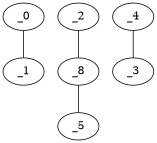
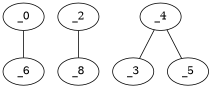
(24, 72) -> (24, 72)
(78, 99) -> (174, 44)
